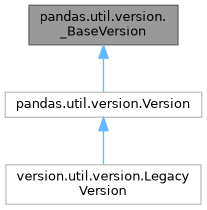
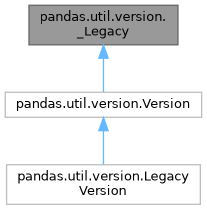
(103, 25) -> (103, 25)
(103, 185) -> (103, 185)
